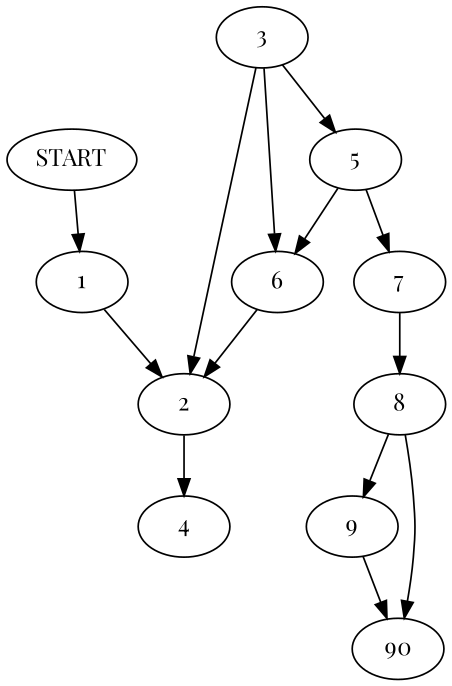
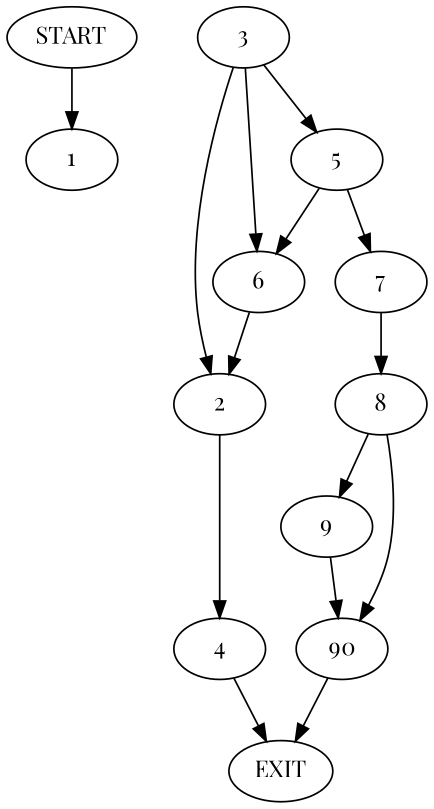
(128, 337) -> none
none -> (281, 771)
